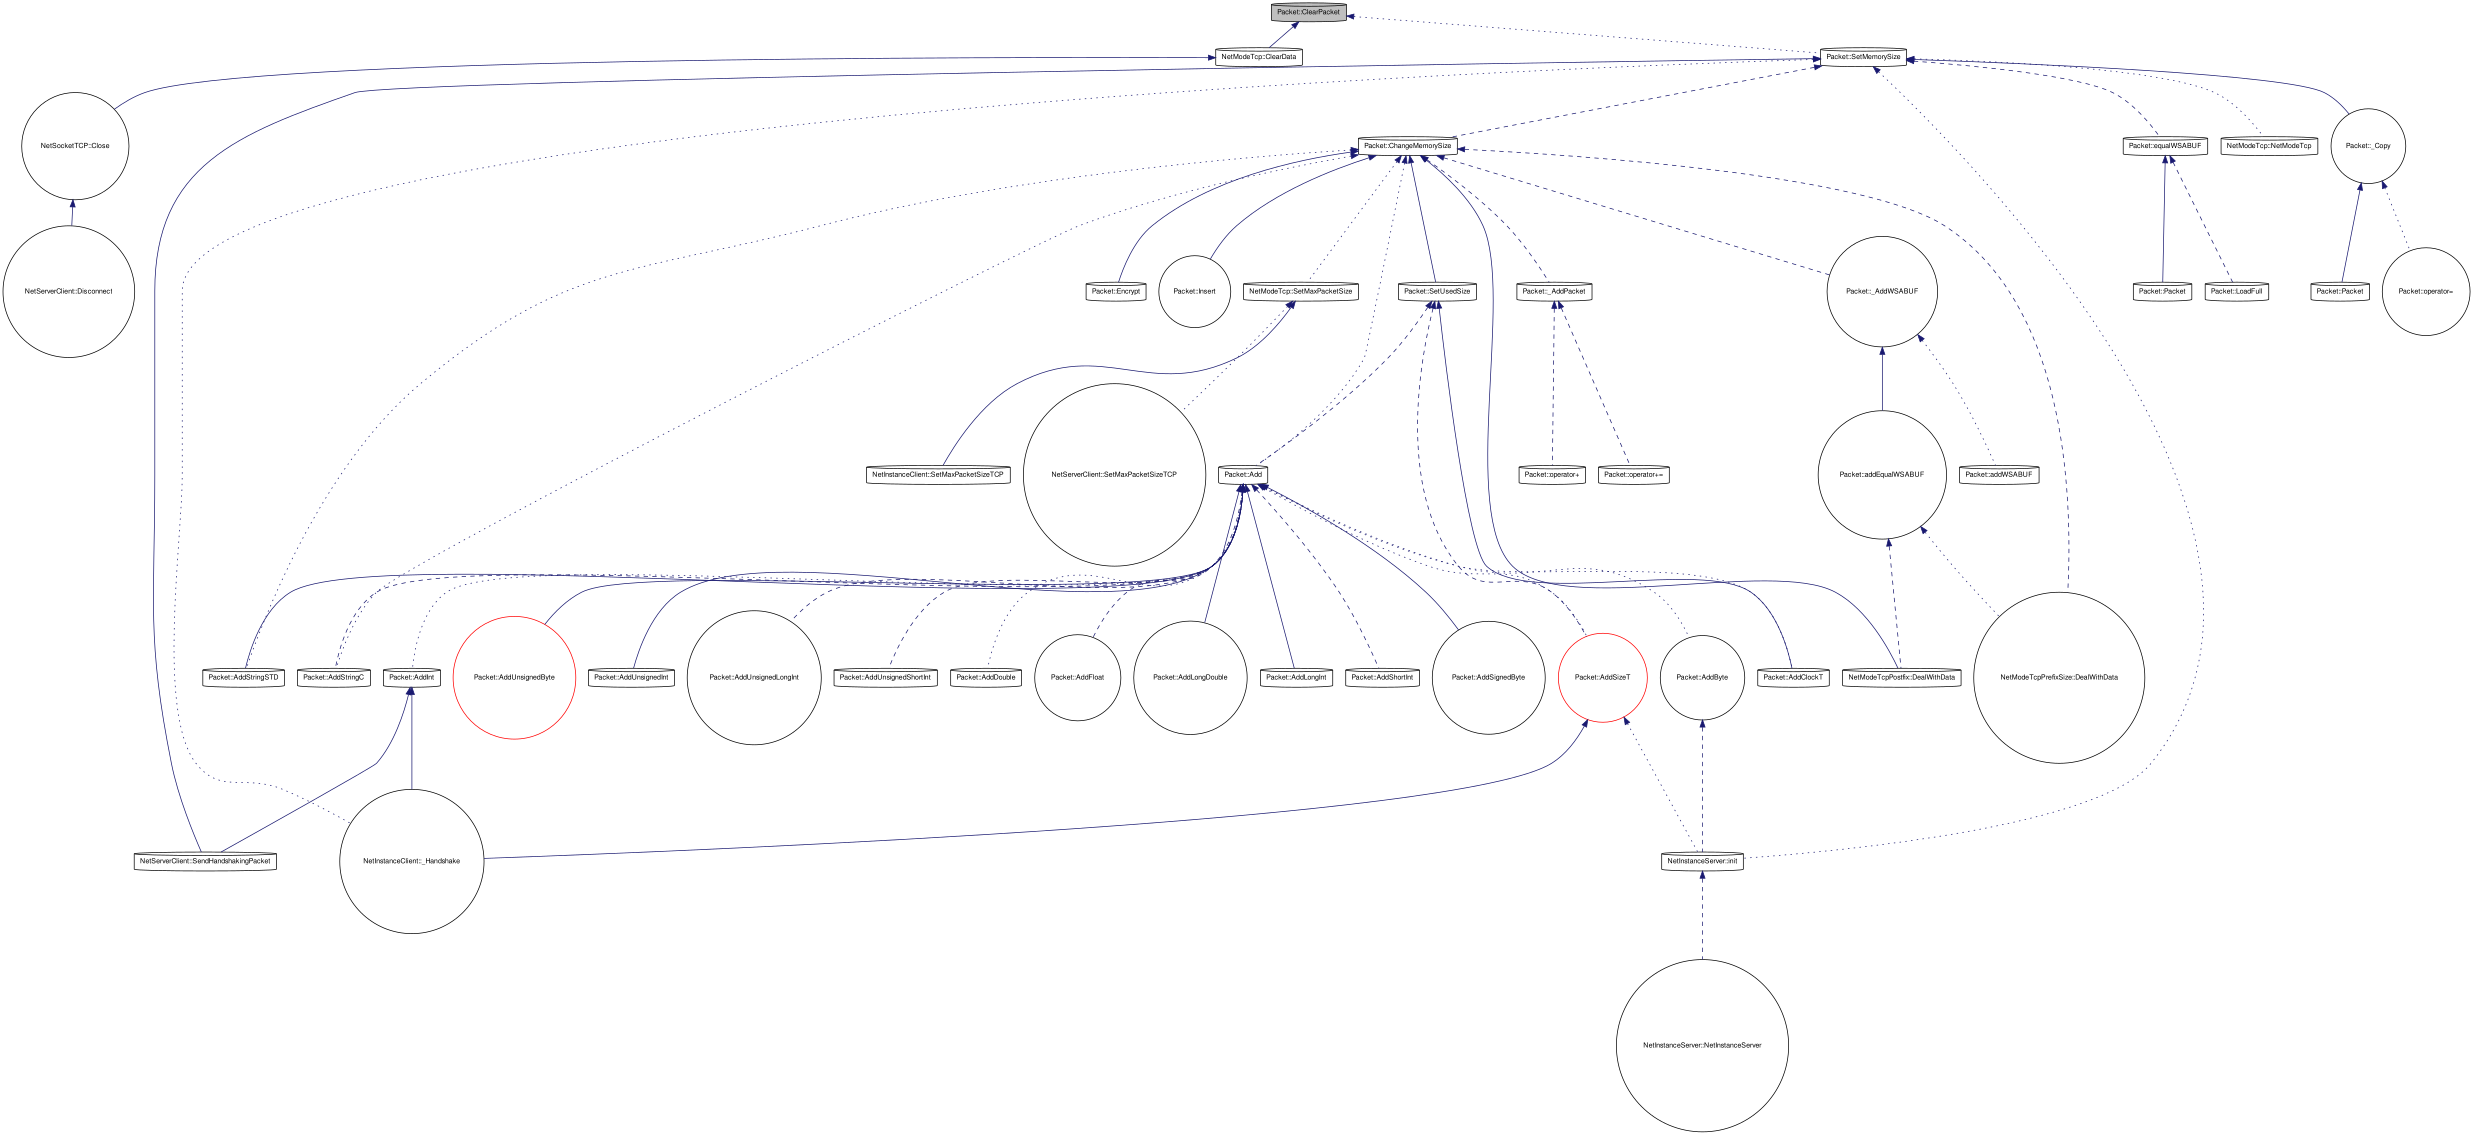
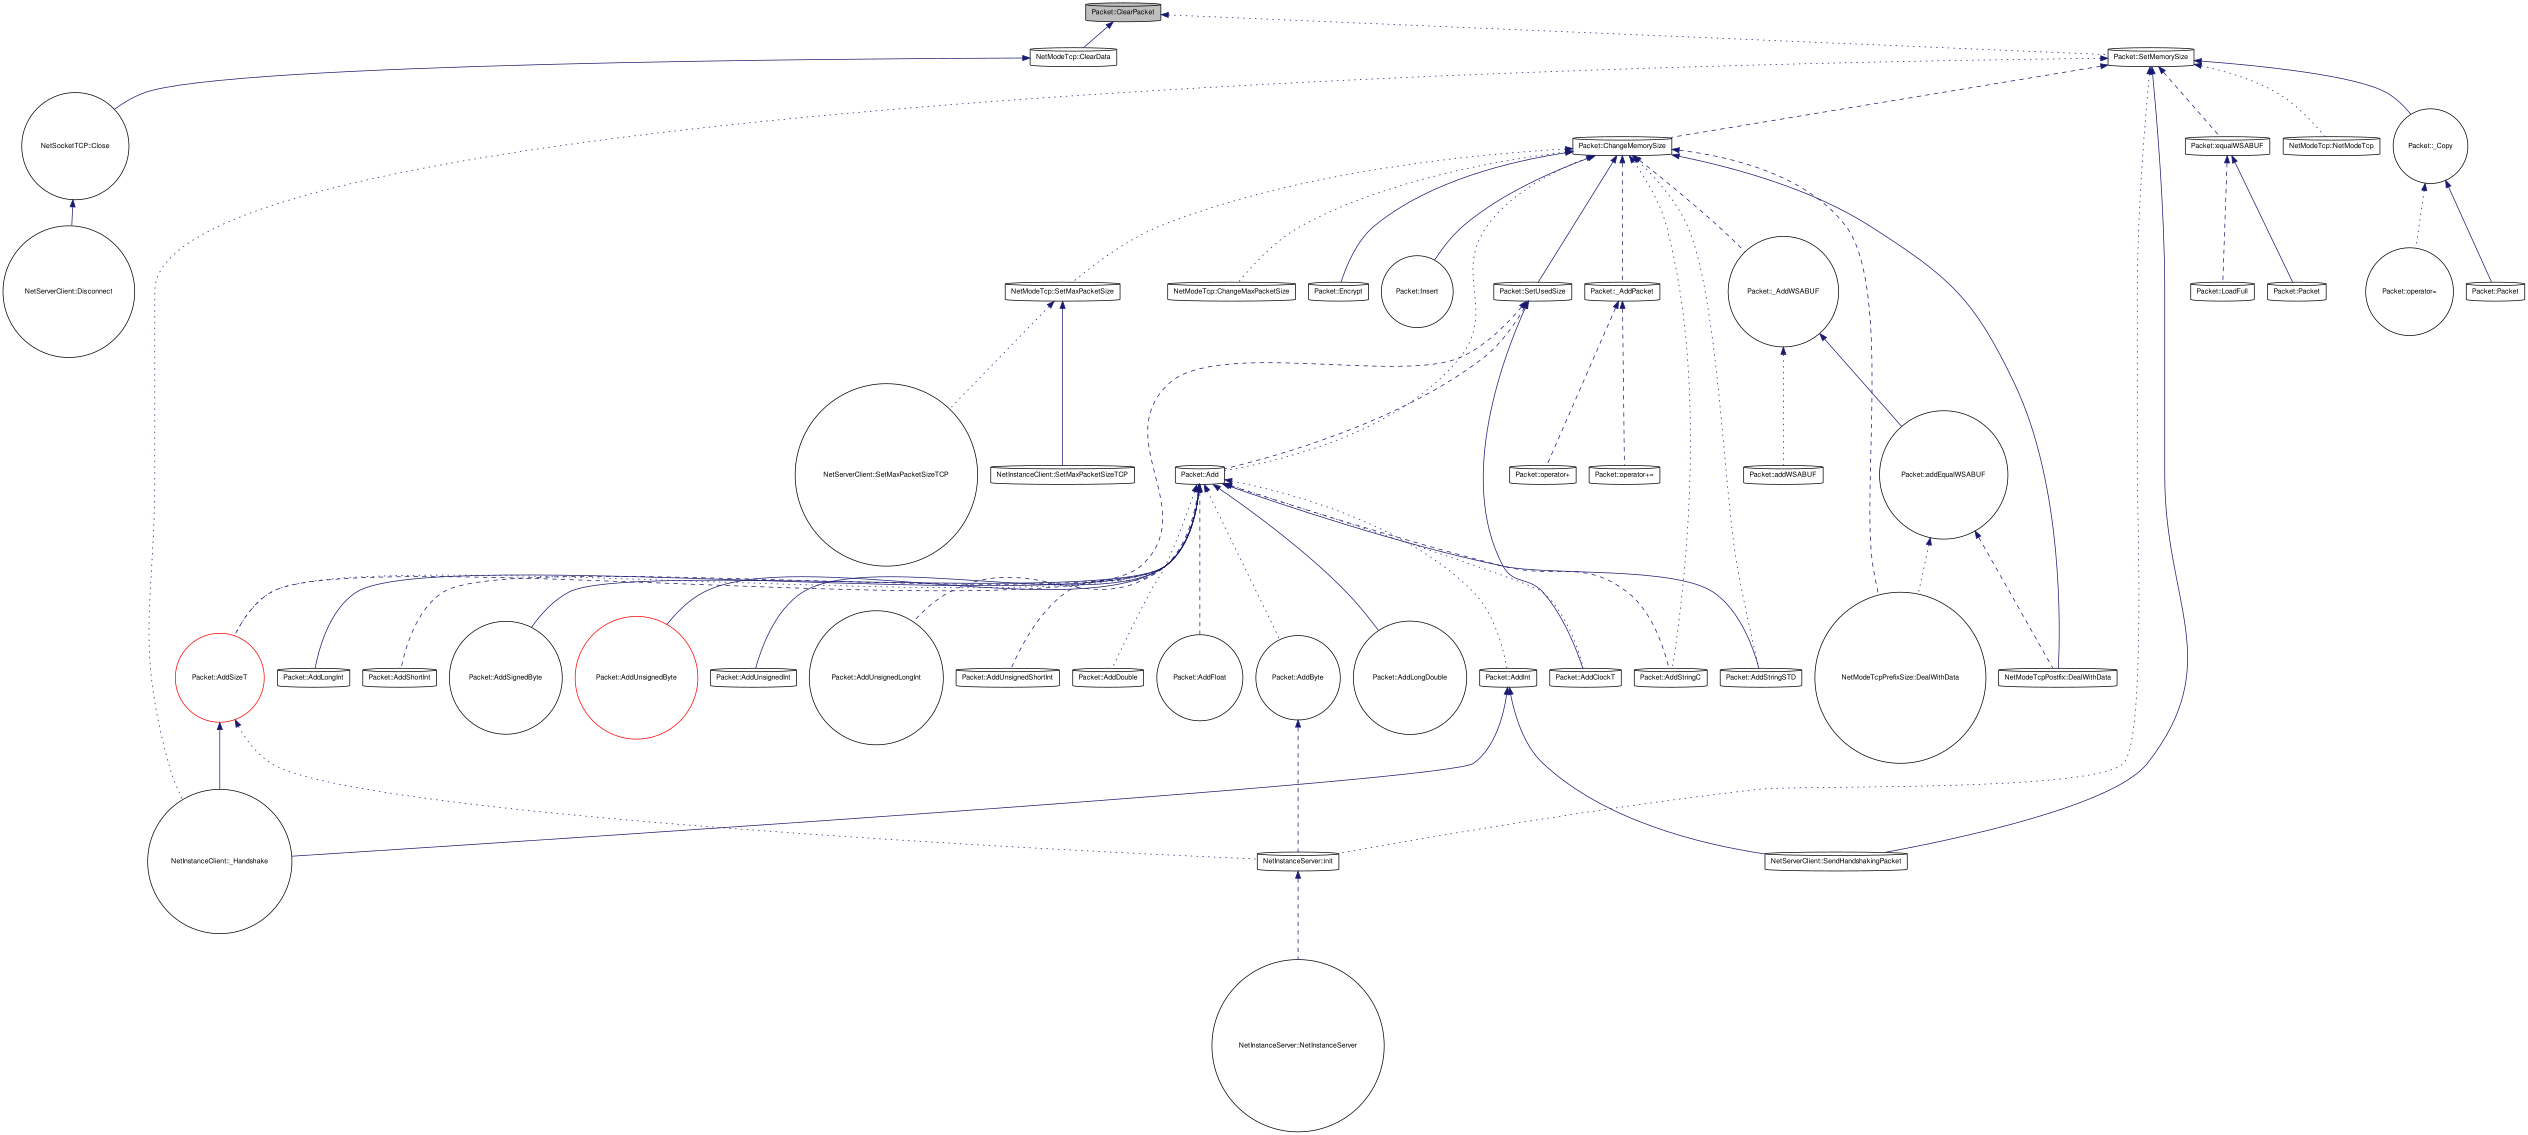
none -> (1232, 292)
